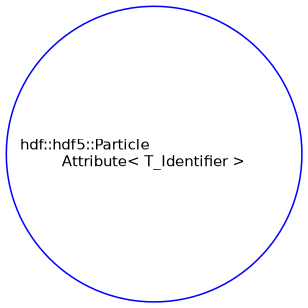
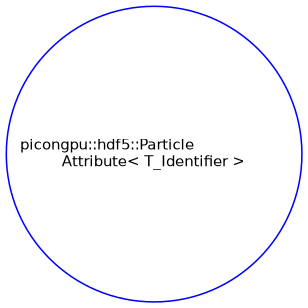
(154, 154) -> (154, 154)
